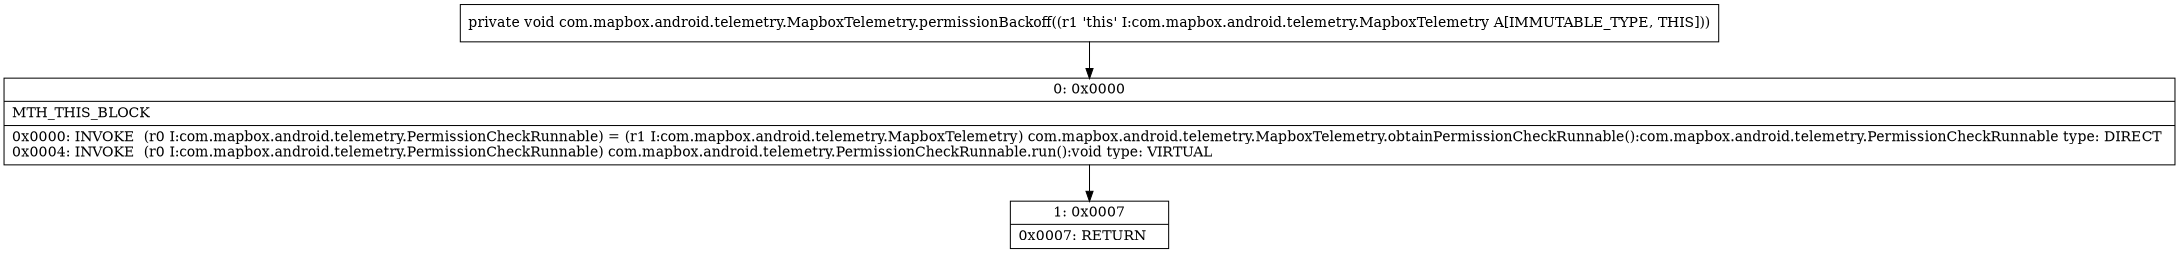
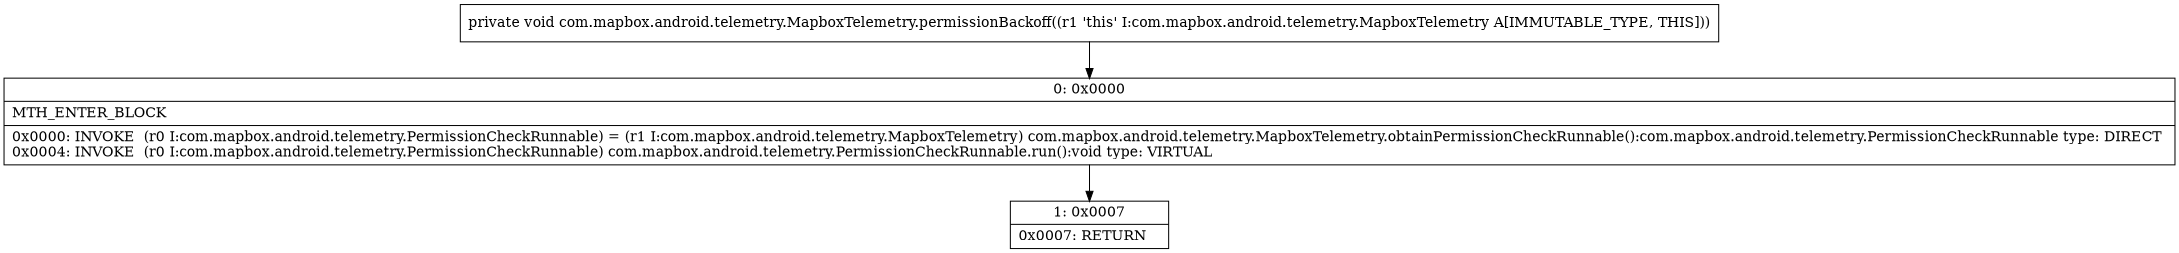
(81, 113) -> (90, 113)
